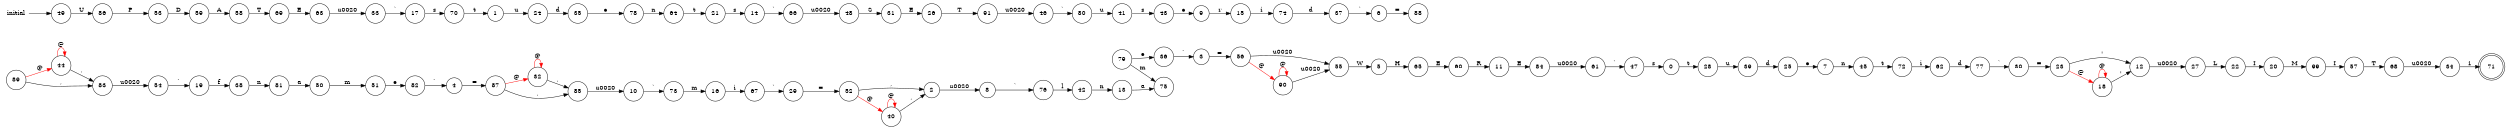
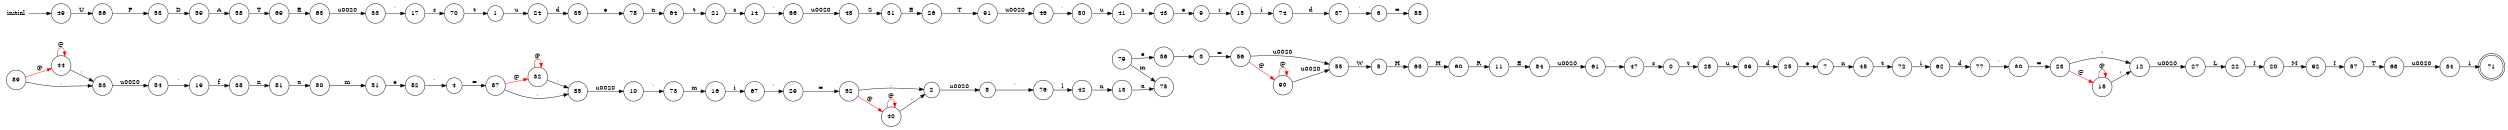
(1438, 64) -> (1438, 64)
(2316, 67) -> (2316, 67)
